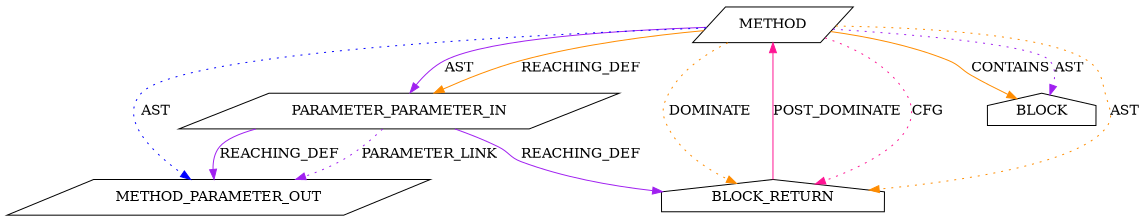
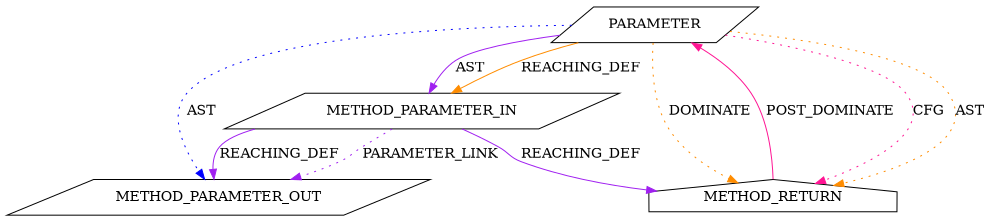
(773, 25) -> (655, 25)
(399, 111) -> (422, 111)
(1042, 111) -> none
(773, 197) -> (773, 197)
